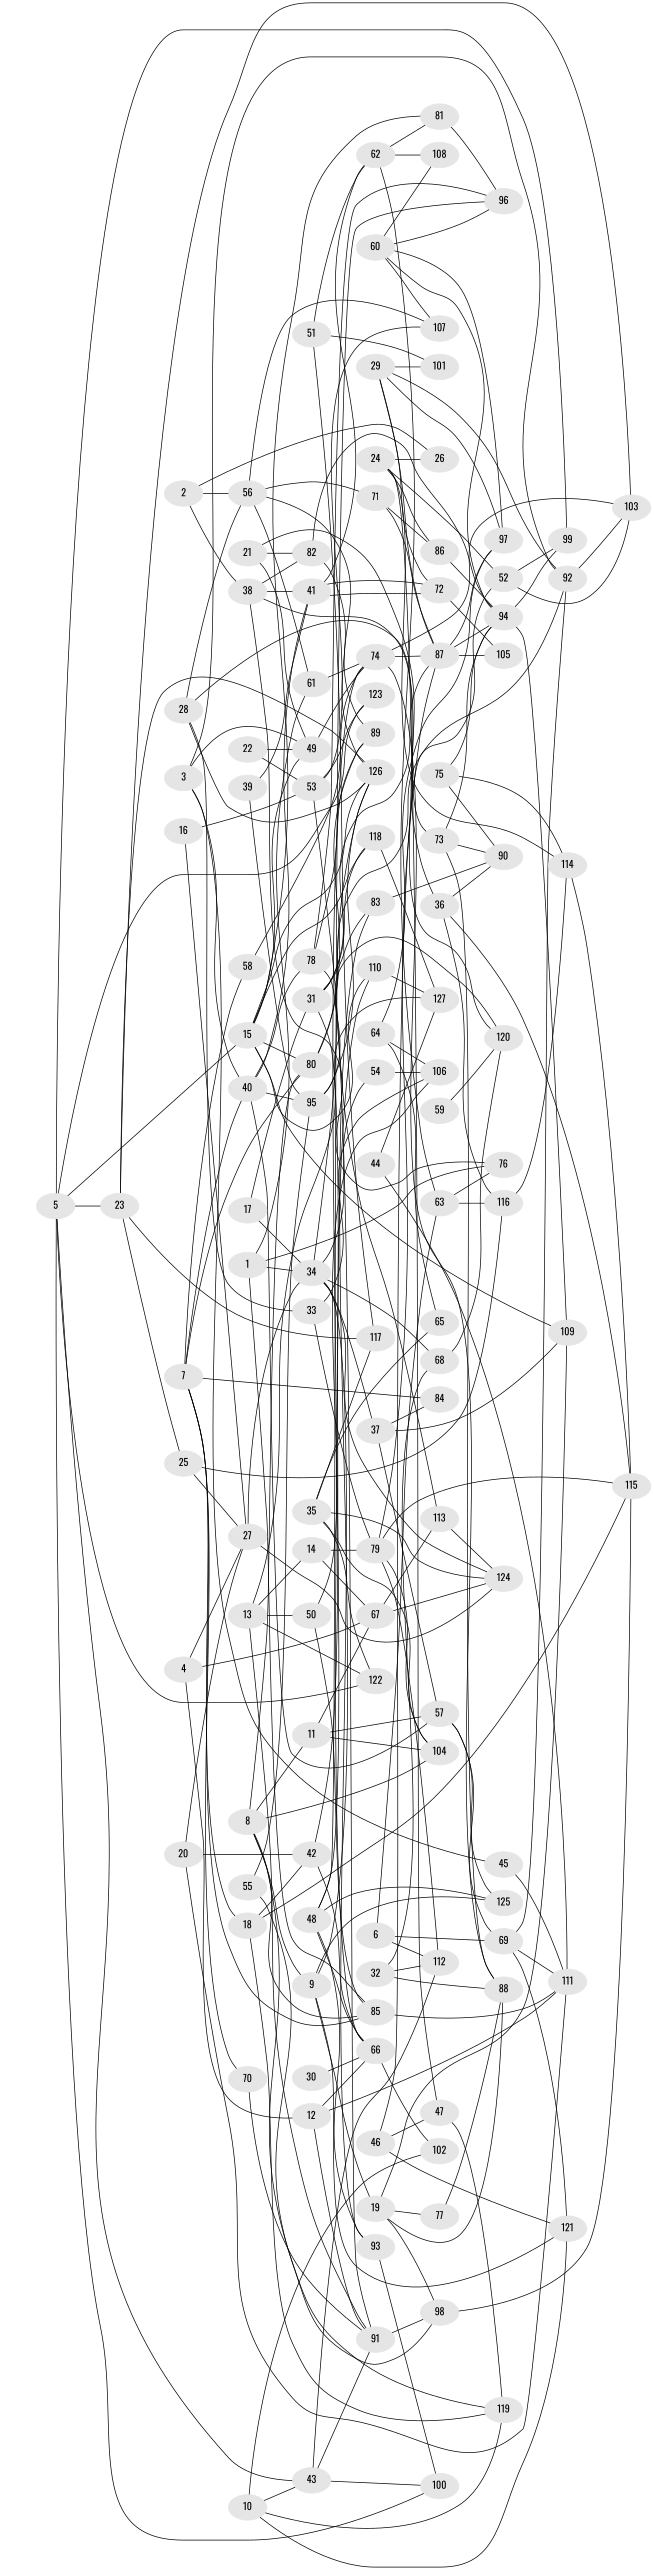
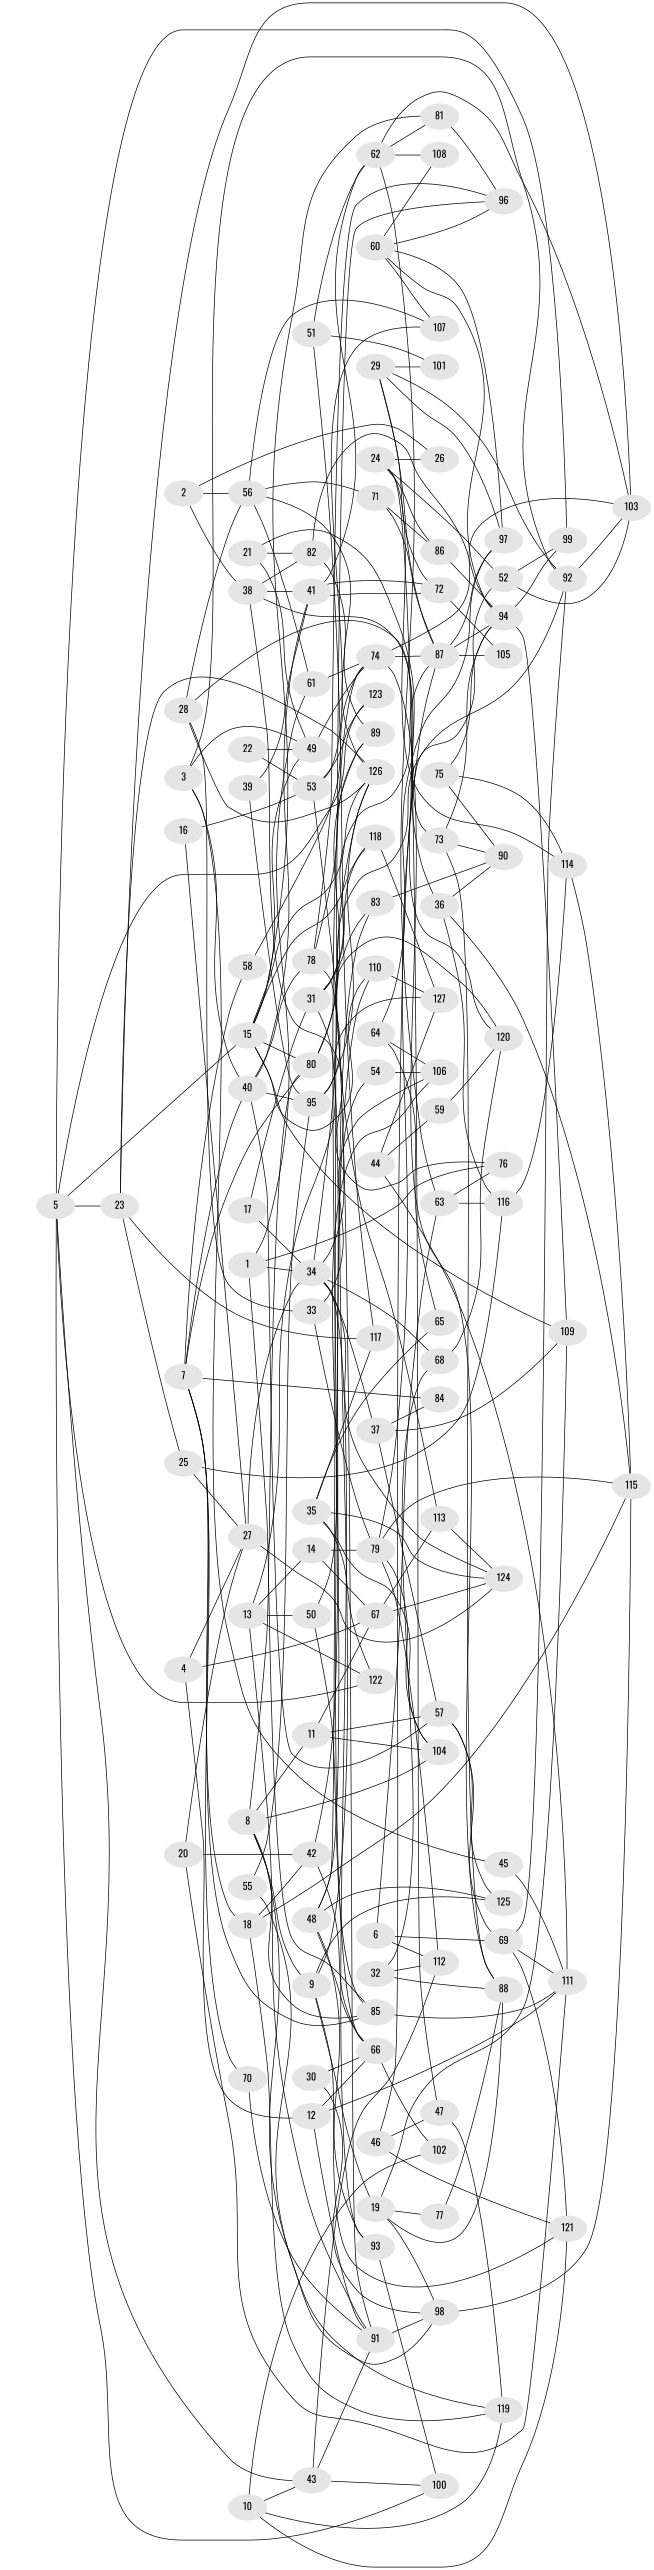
none -> (554, 249)
none -> (408, 1138)
none -> (348, 2277)
